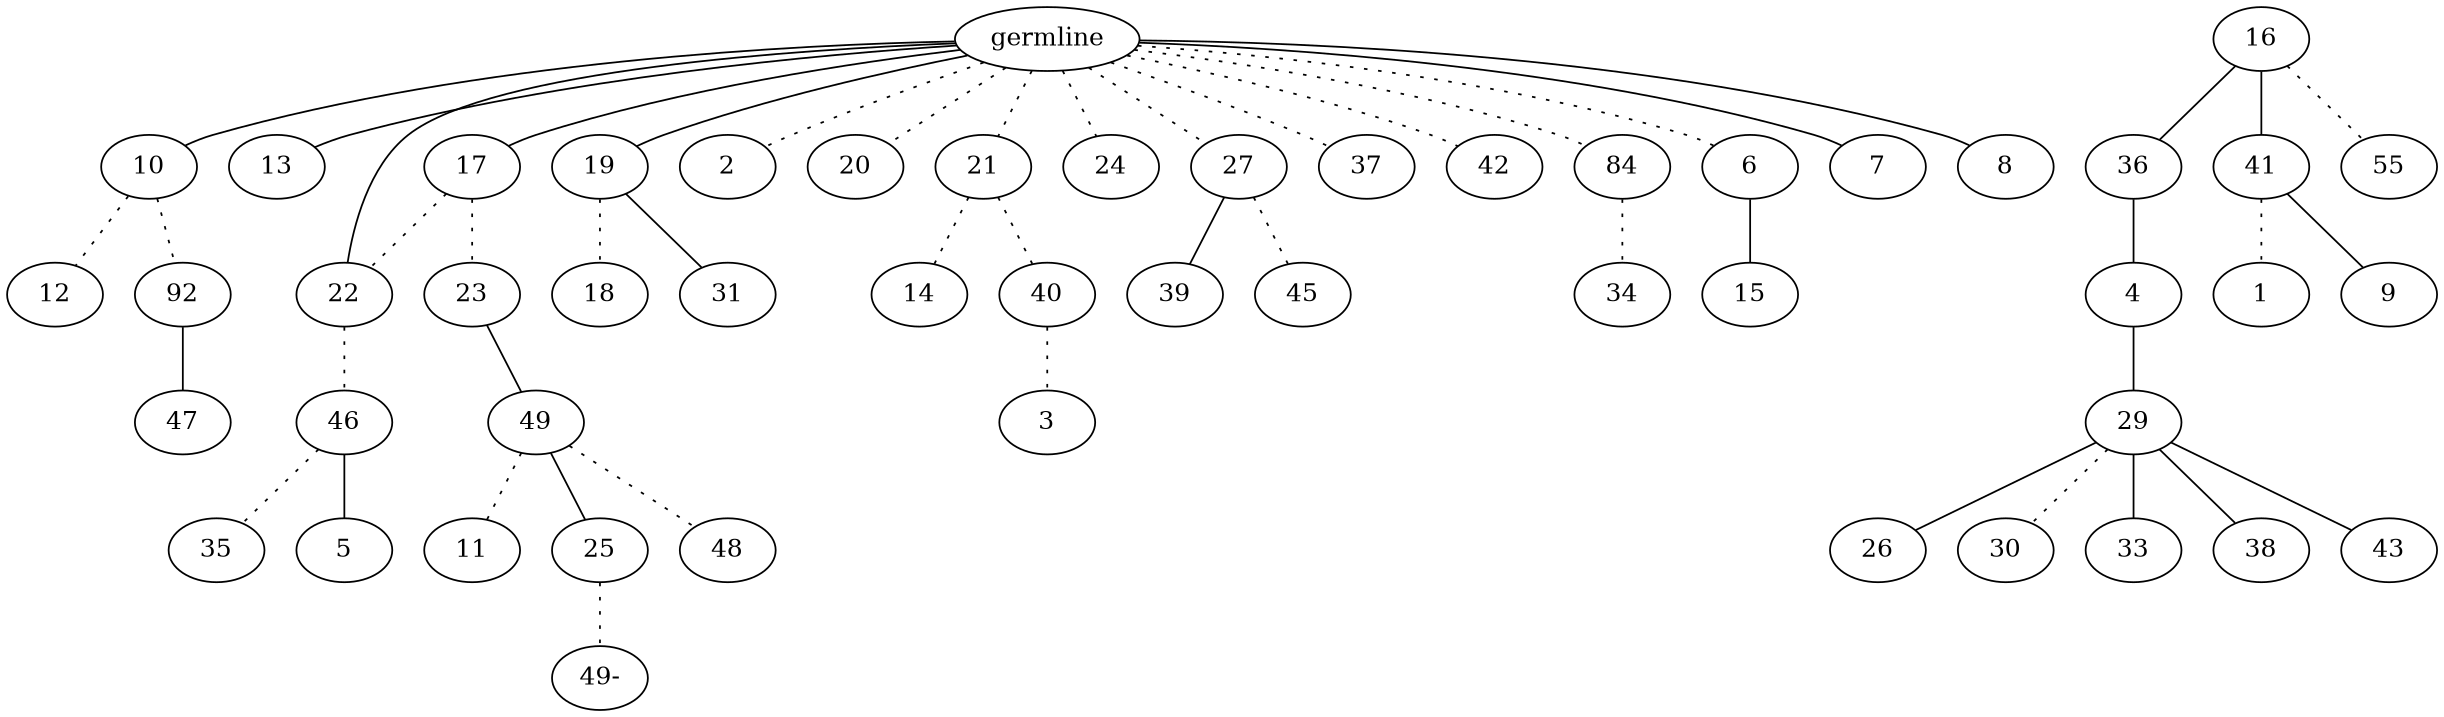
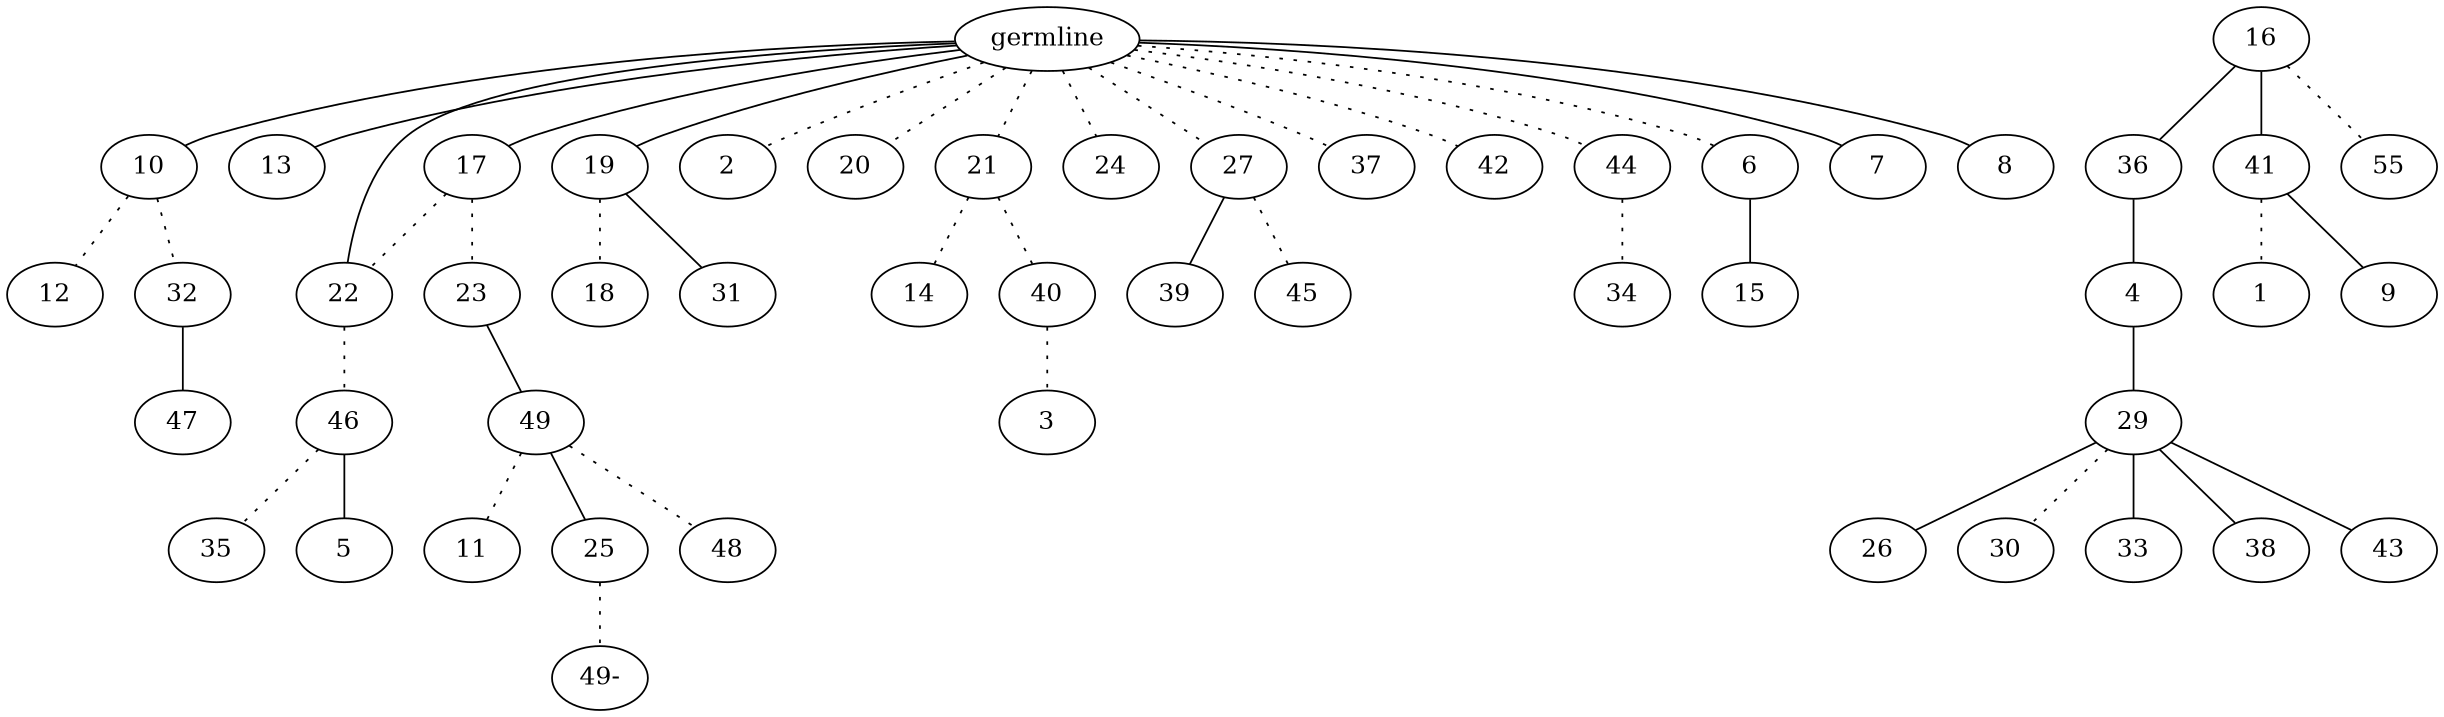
(1622, 167) -> (1622, 167)
(183, 295) -> (183, 295)
